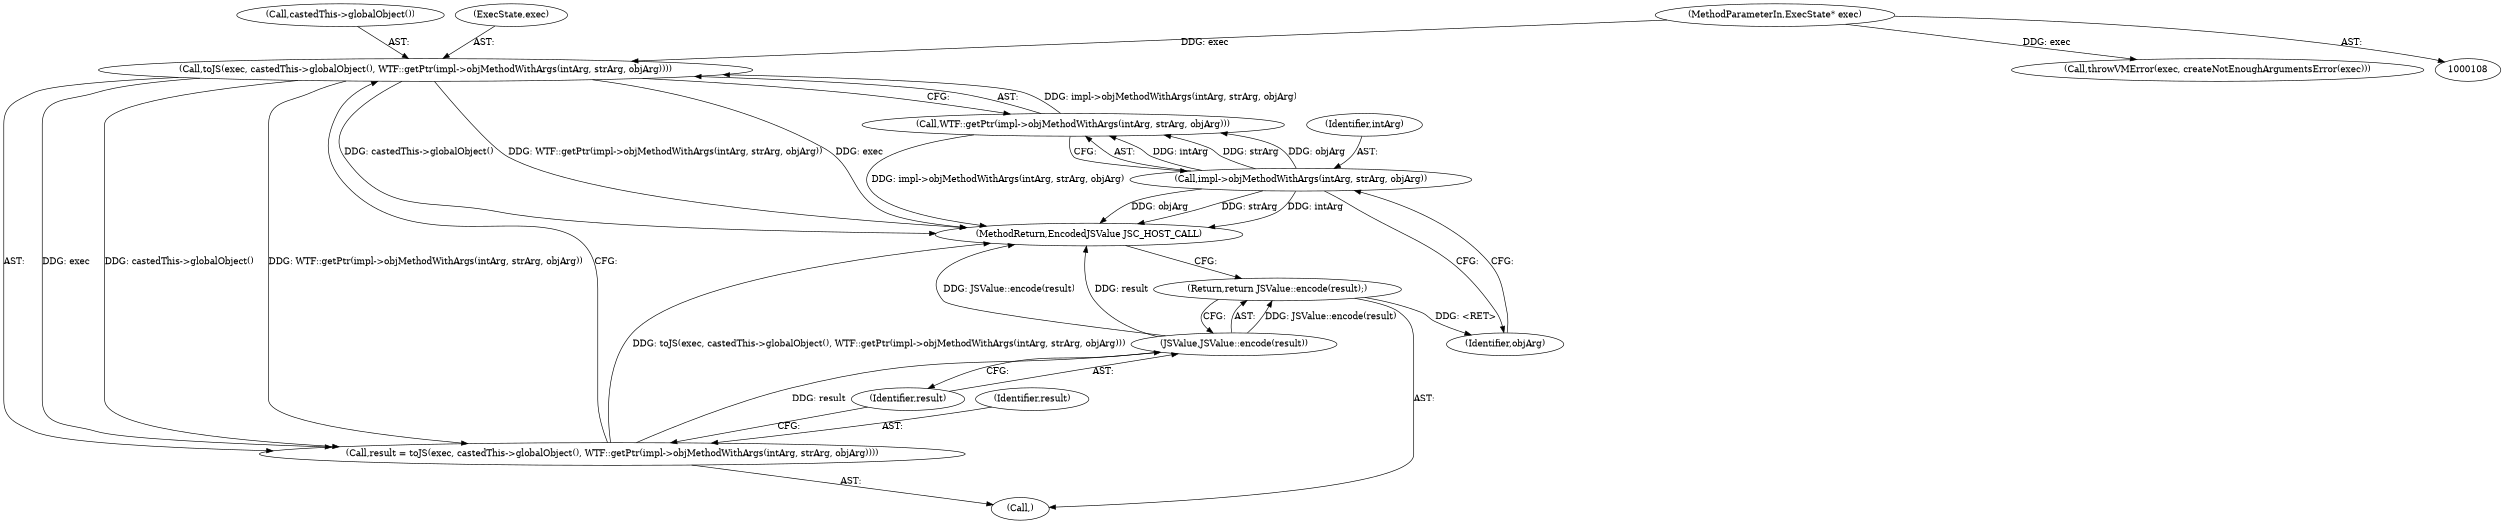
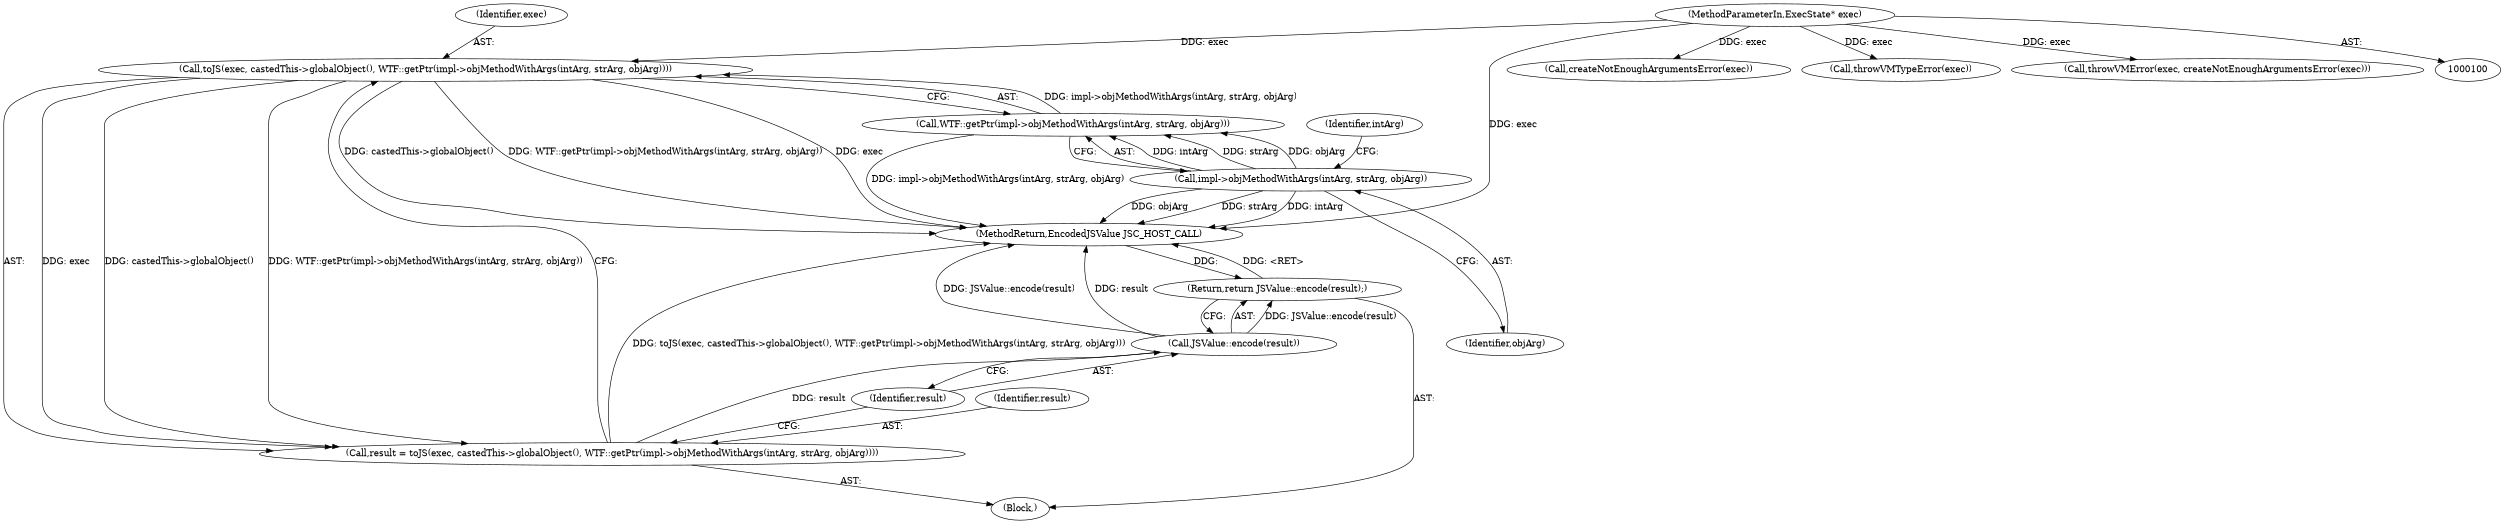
(340, 15) -> none
(511, 15) -> (511, 15)
none -> (1649, 70)
none -> (1901, 70)
(2468, 70) -> (2468, 70)
(1369, 152) -> (1369, 152)
none -> (1489, 155)
(1207, 262) -> (1207, 262)
(1504, 262) -> (1504, 262)
(1417, 311) -> (1222, 257)
(1234, 344) -> (1234, 344)
(1020, 509) -> (1020, 509)
